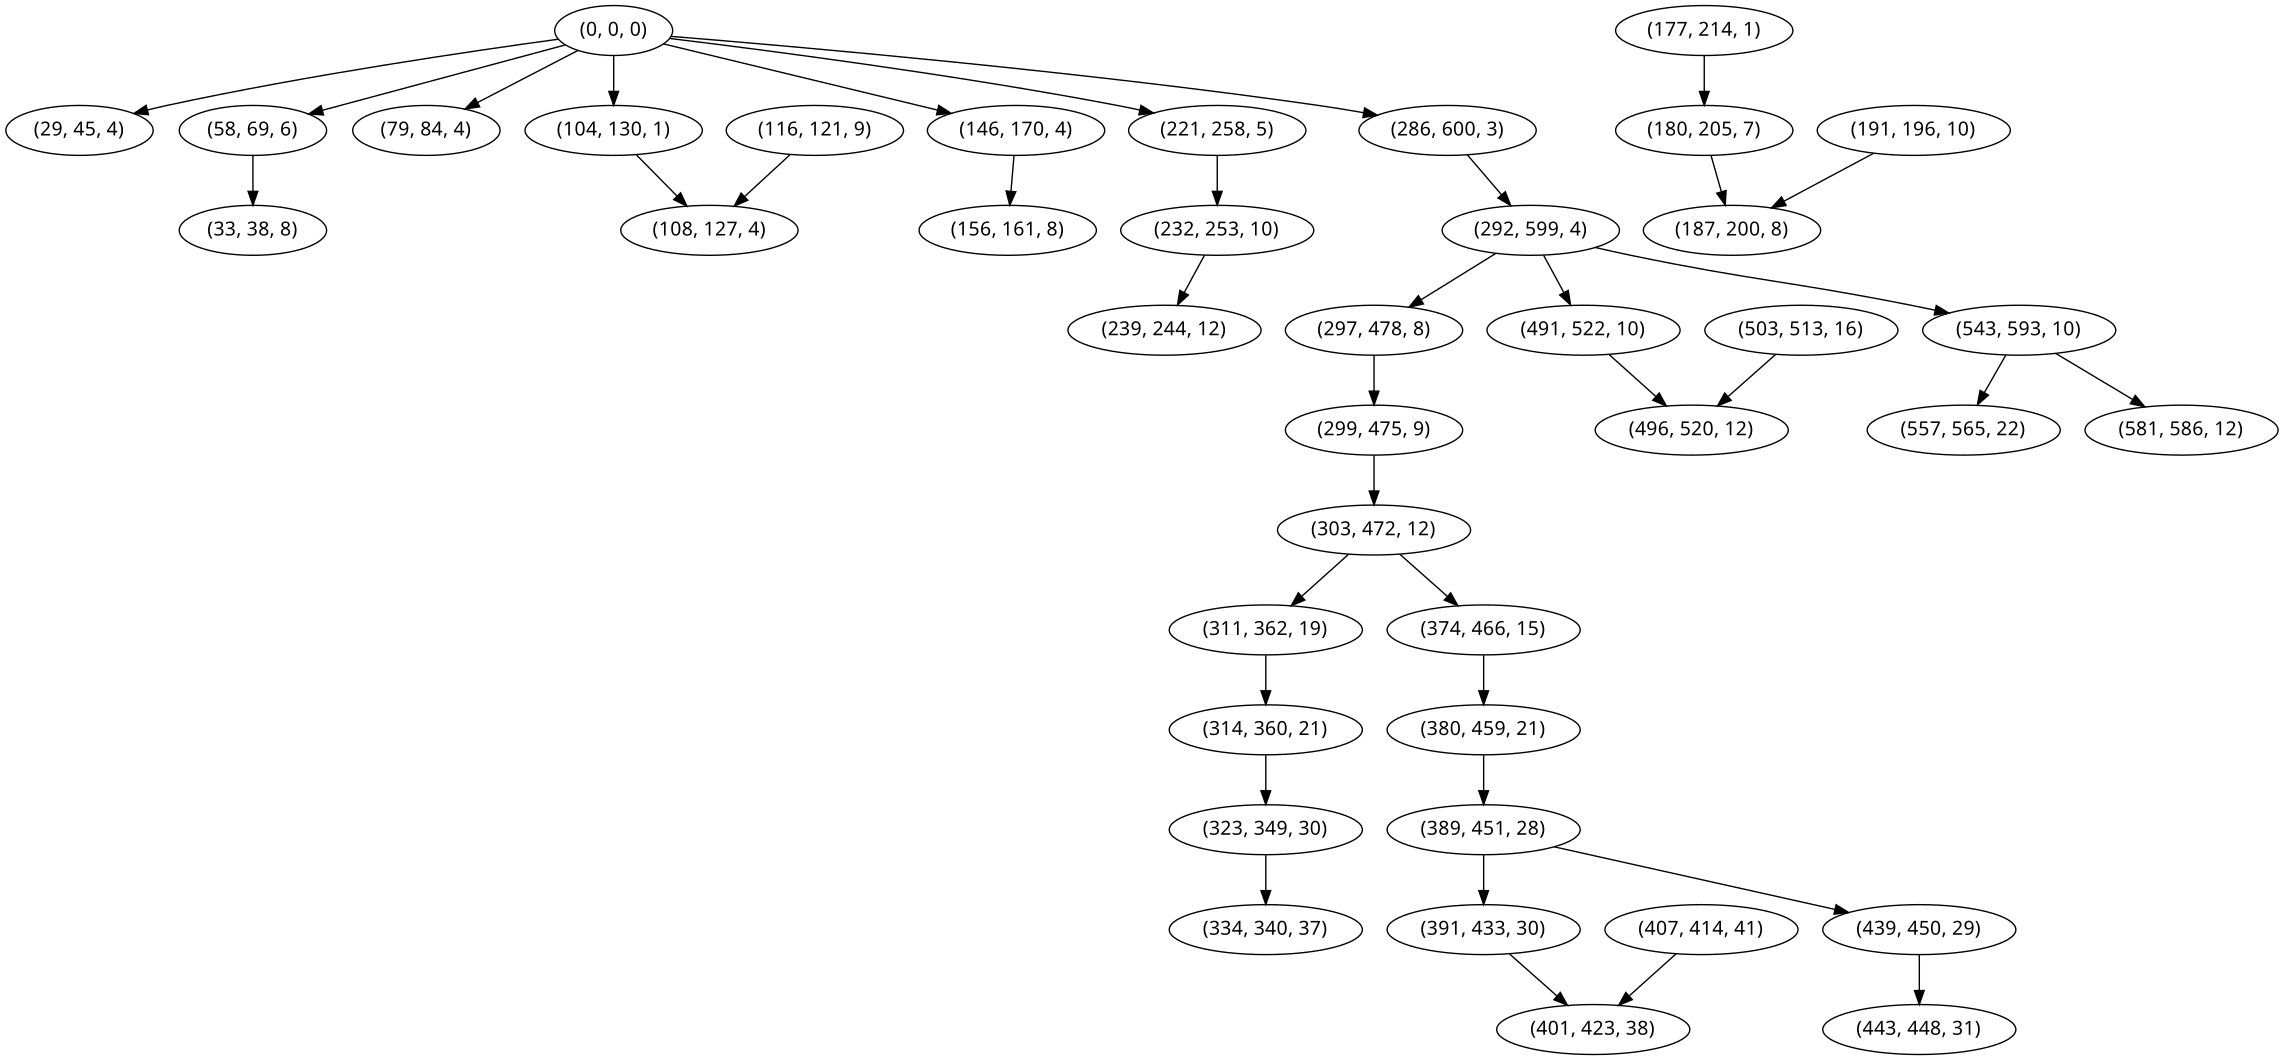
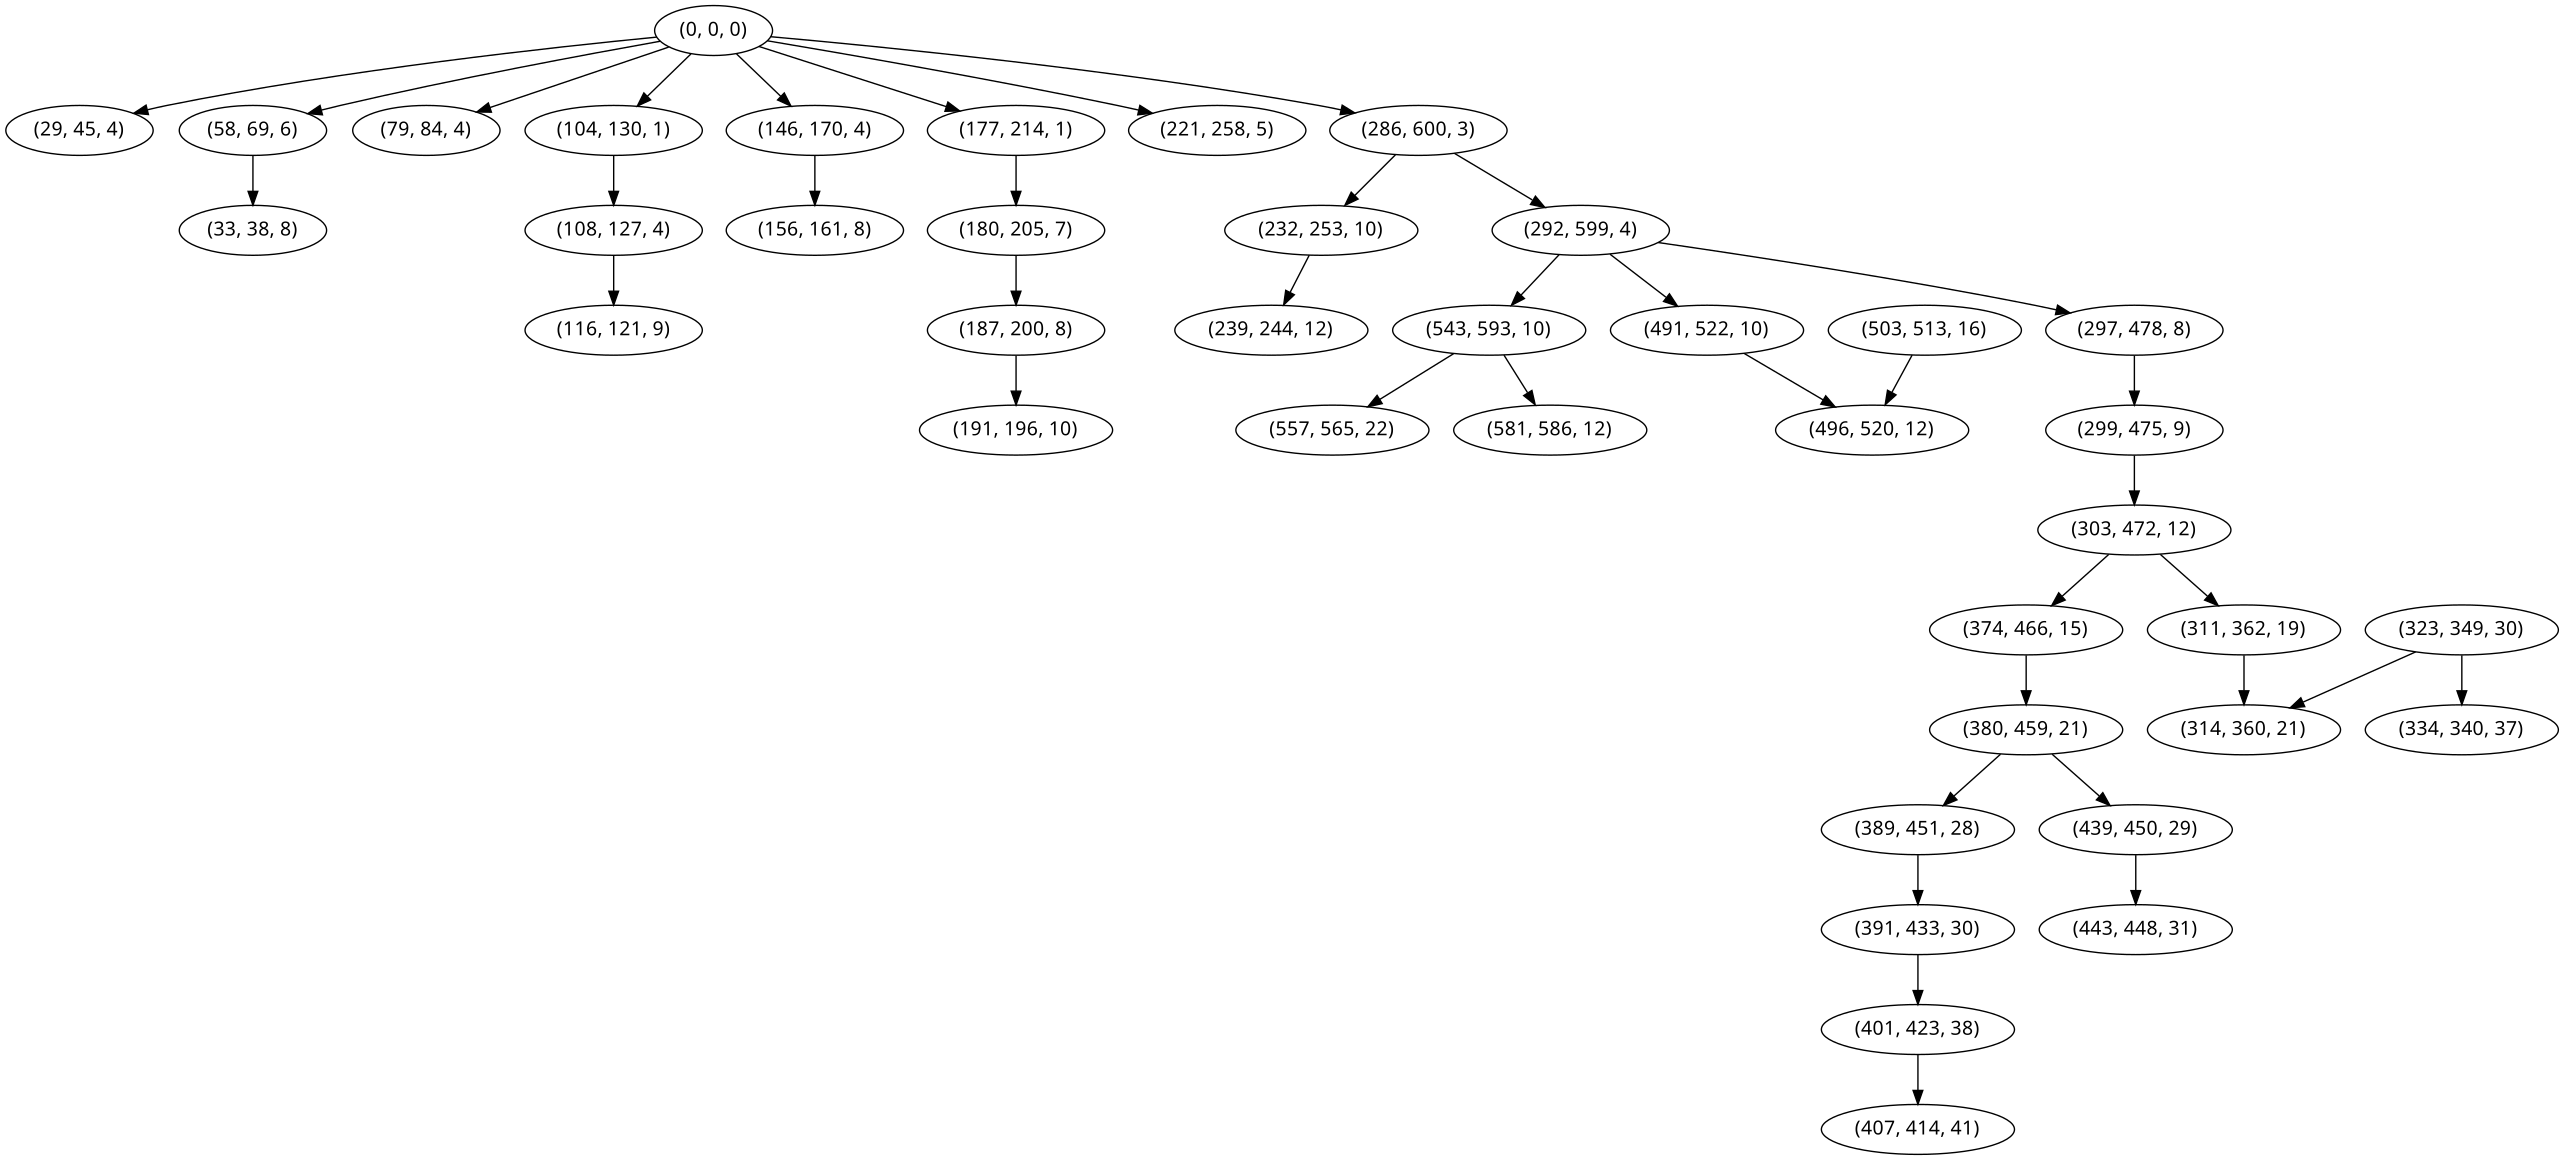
none -> (853, 77)
(1217, 174) -> (1375, 175)
(767, 176) -> (614, 273)
(1829, 177) -> (1016, 373)
(1266, 773) -> (2359, 677)
(1694, 878) -> (2076, 775)
(1653, 975) -> (1918, 1073)
